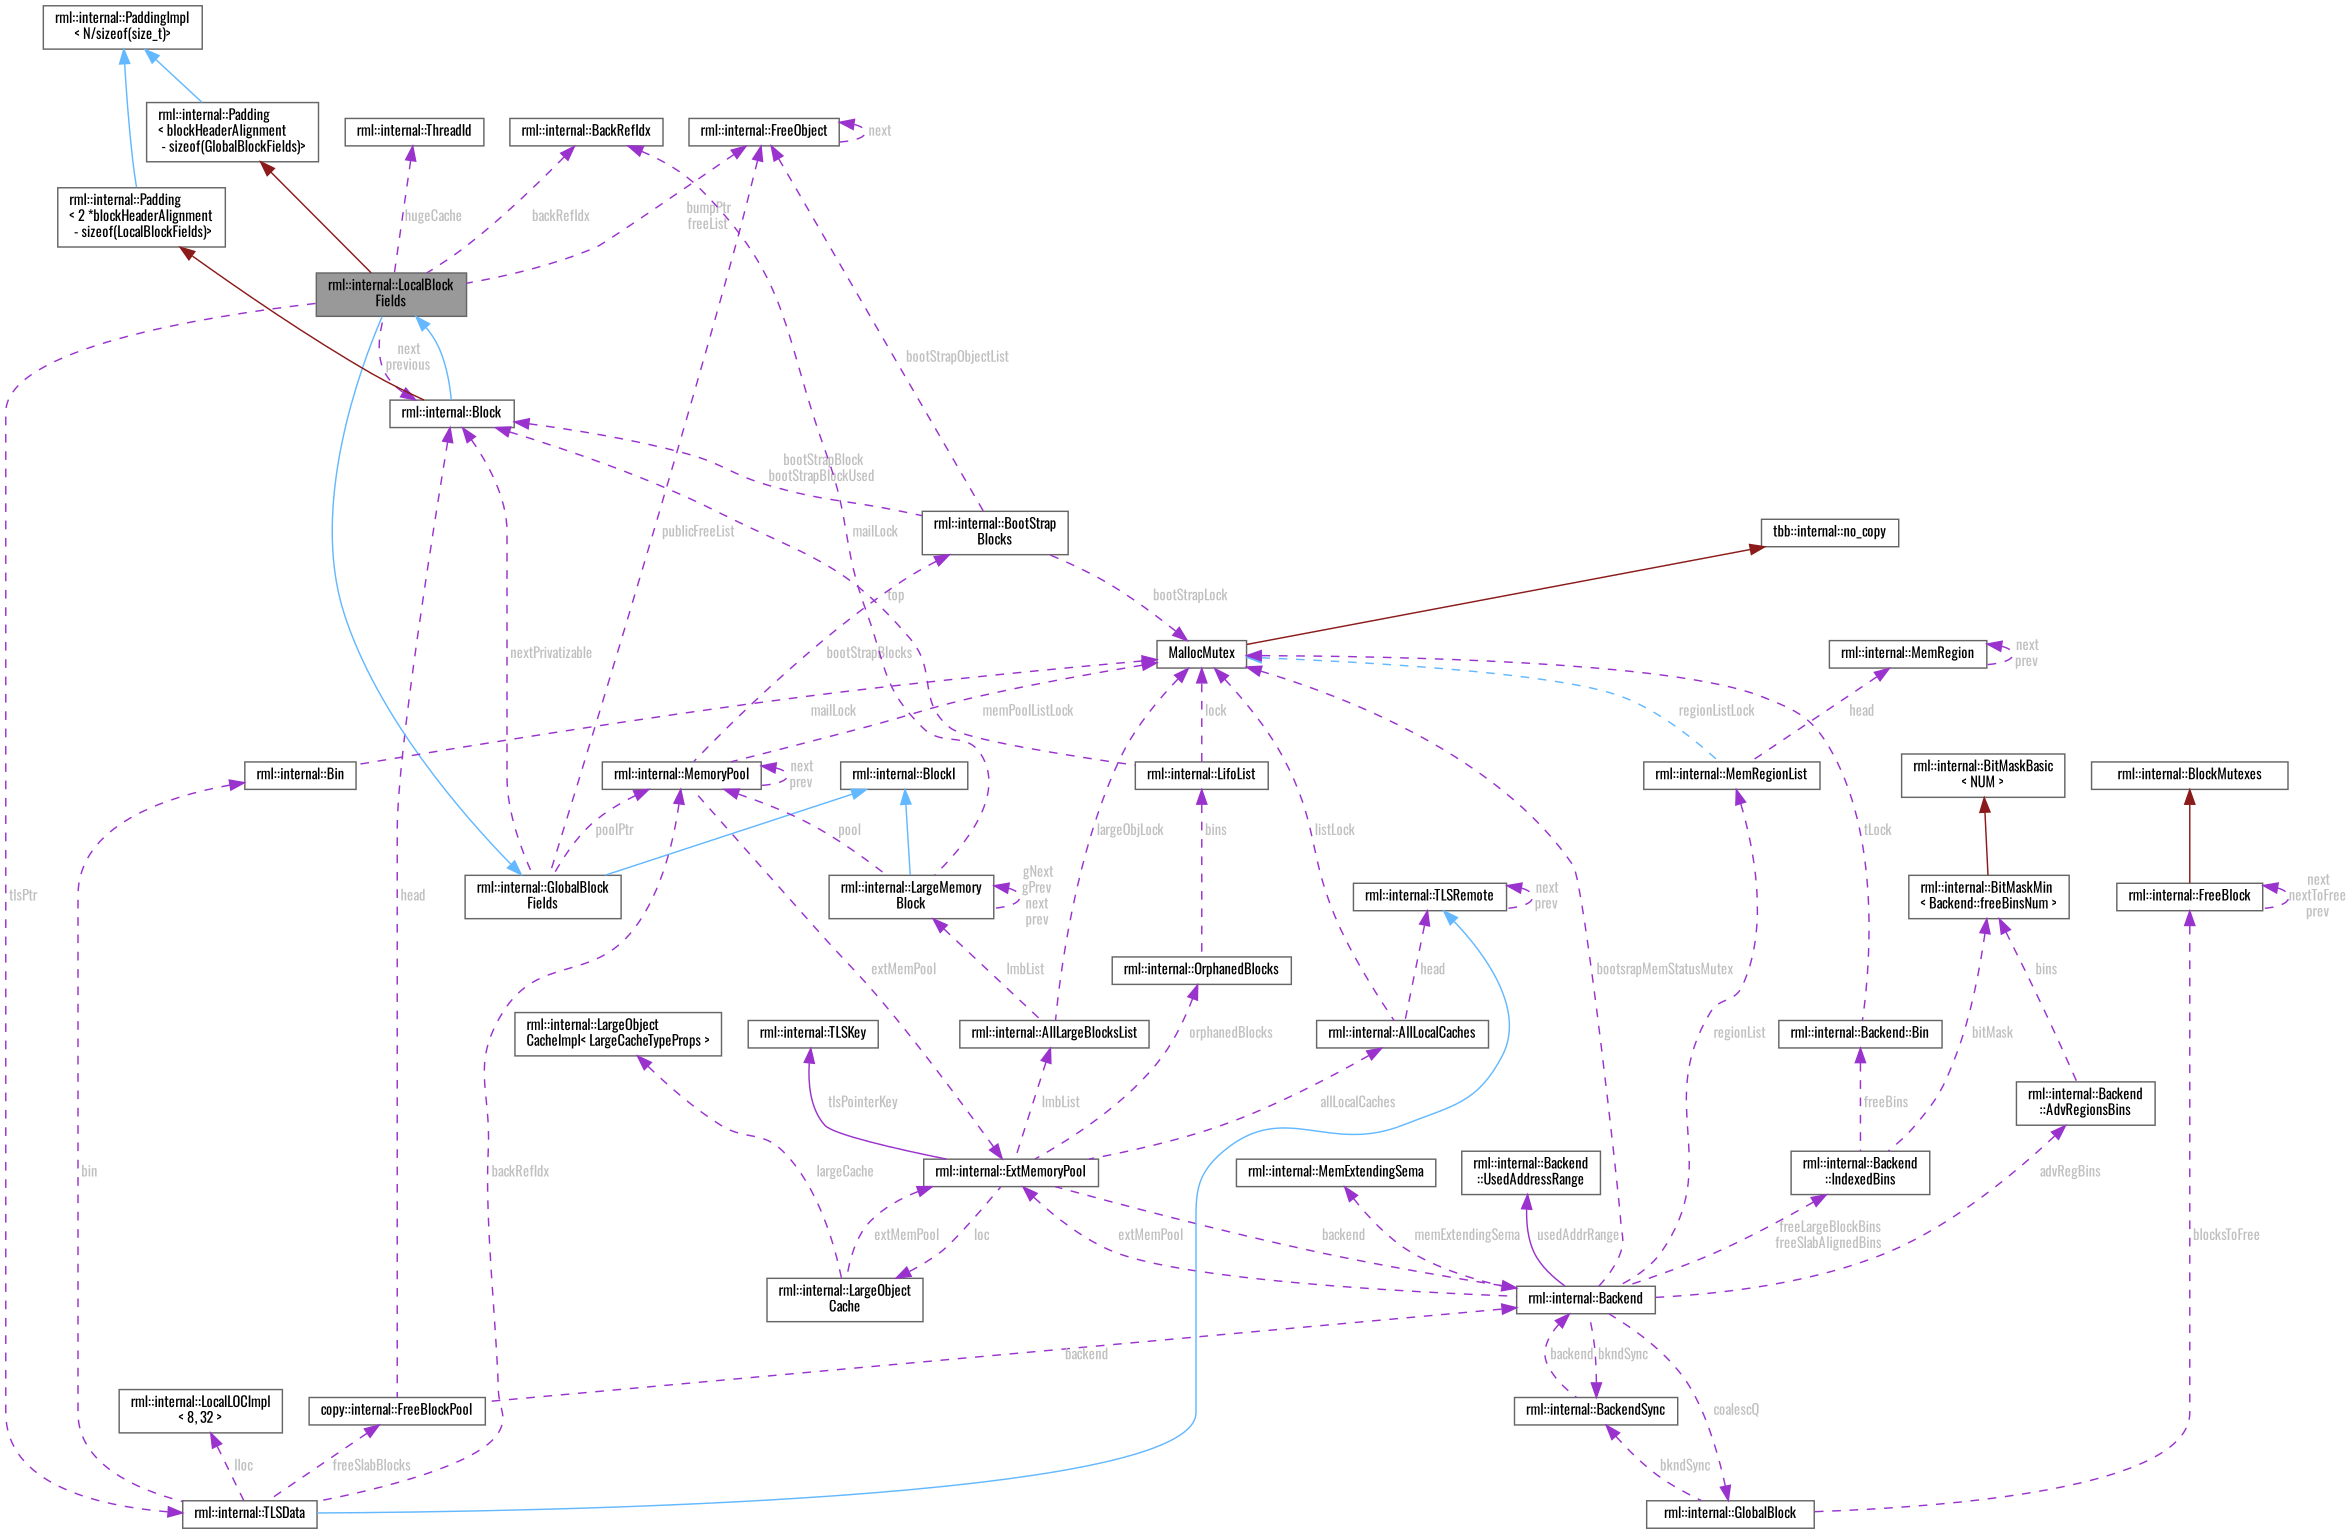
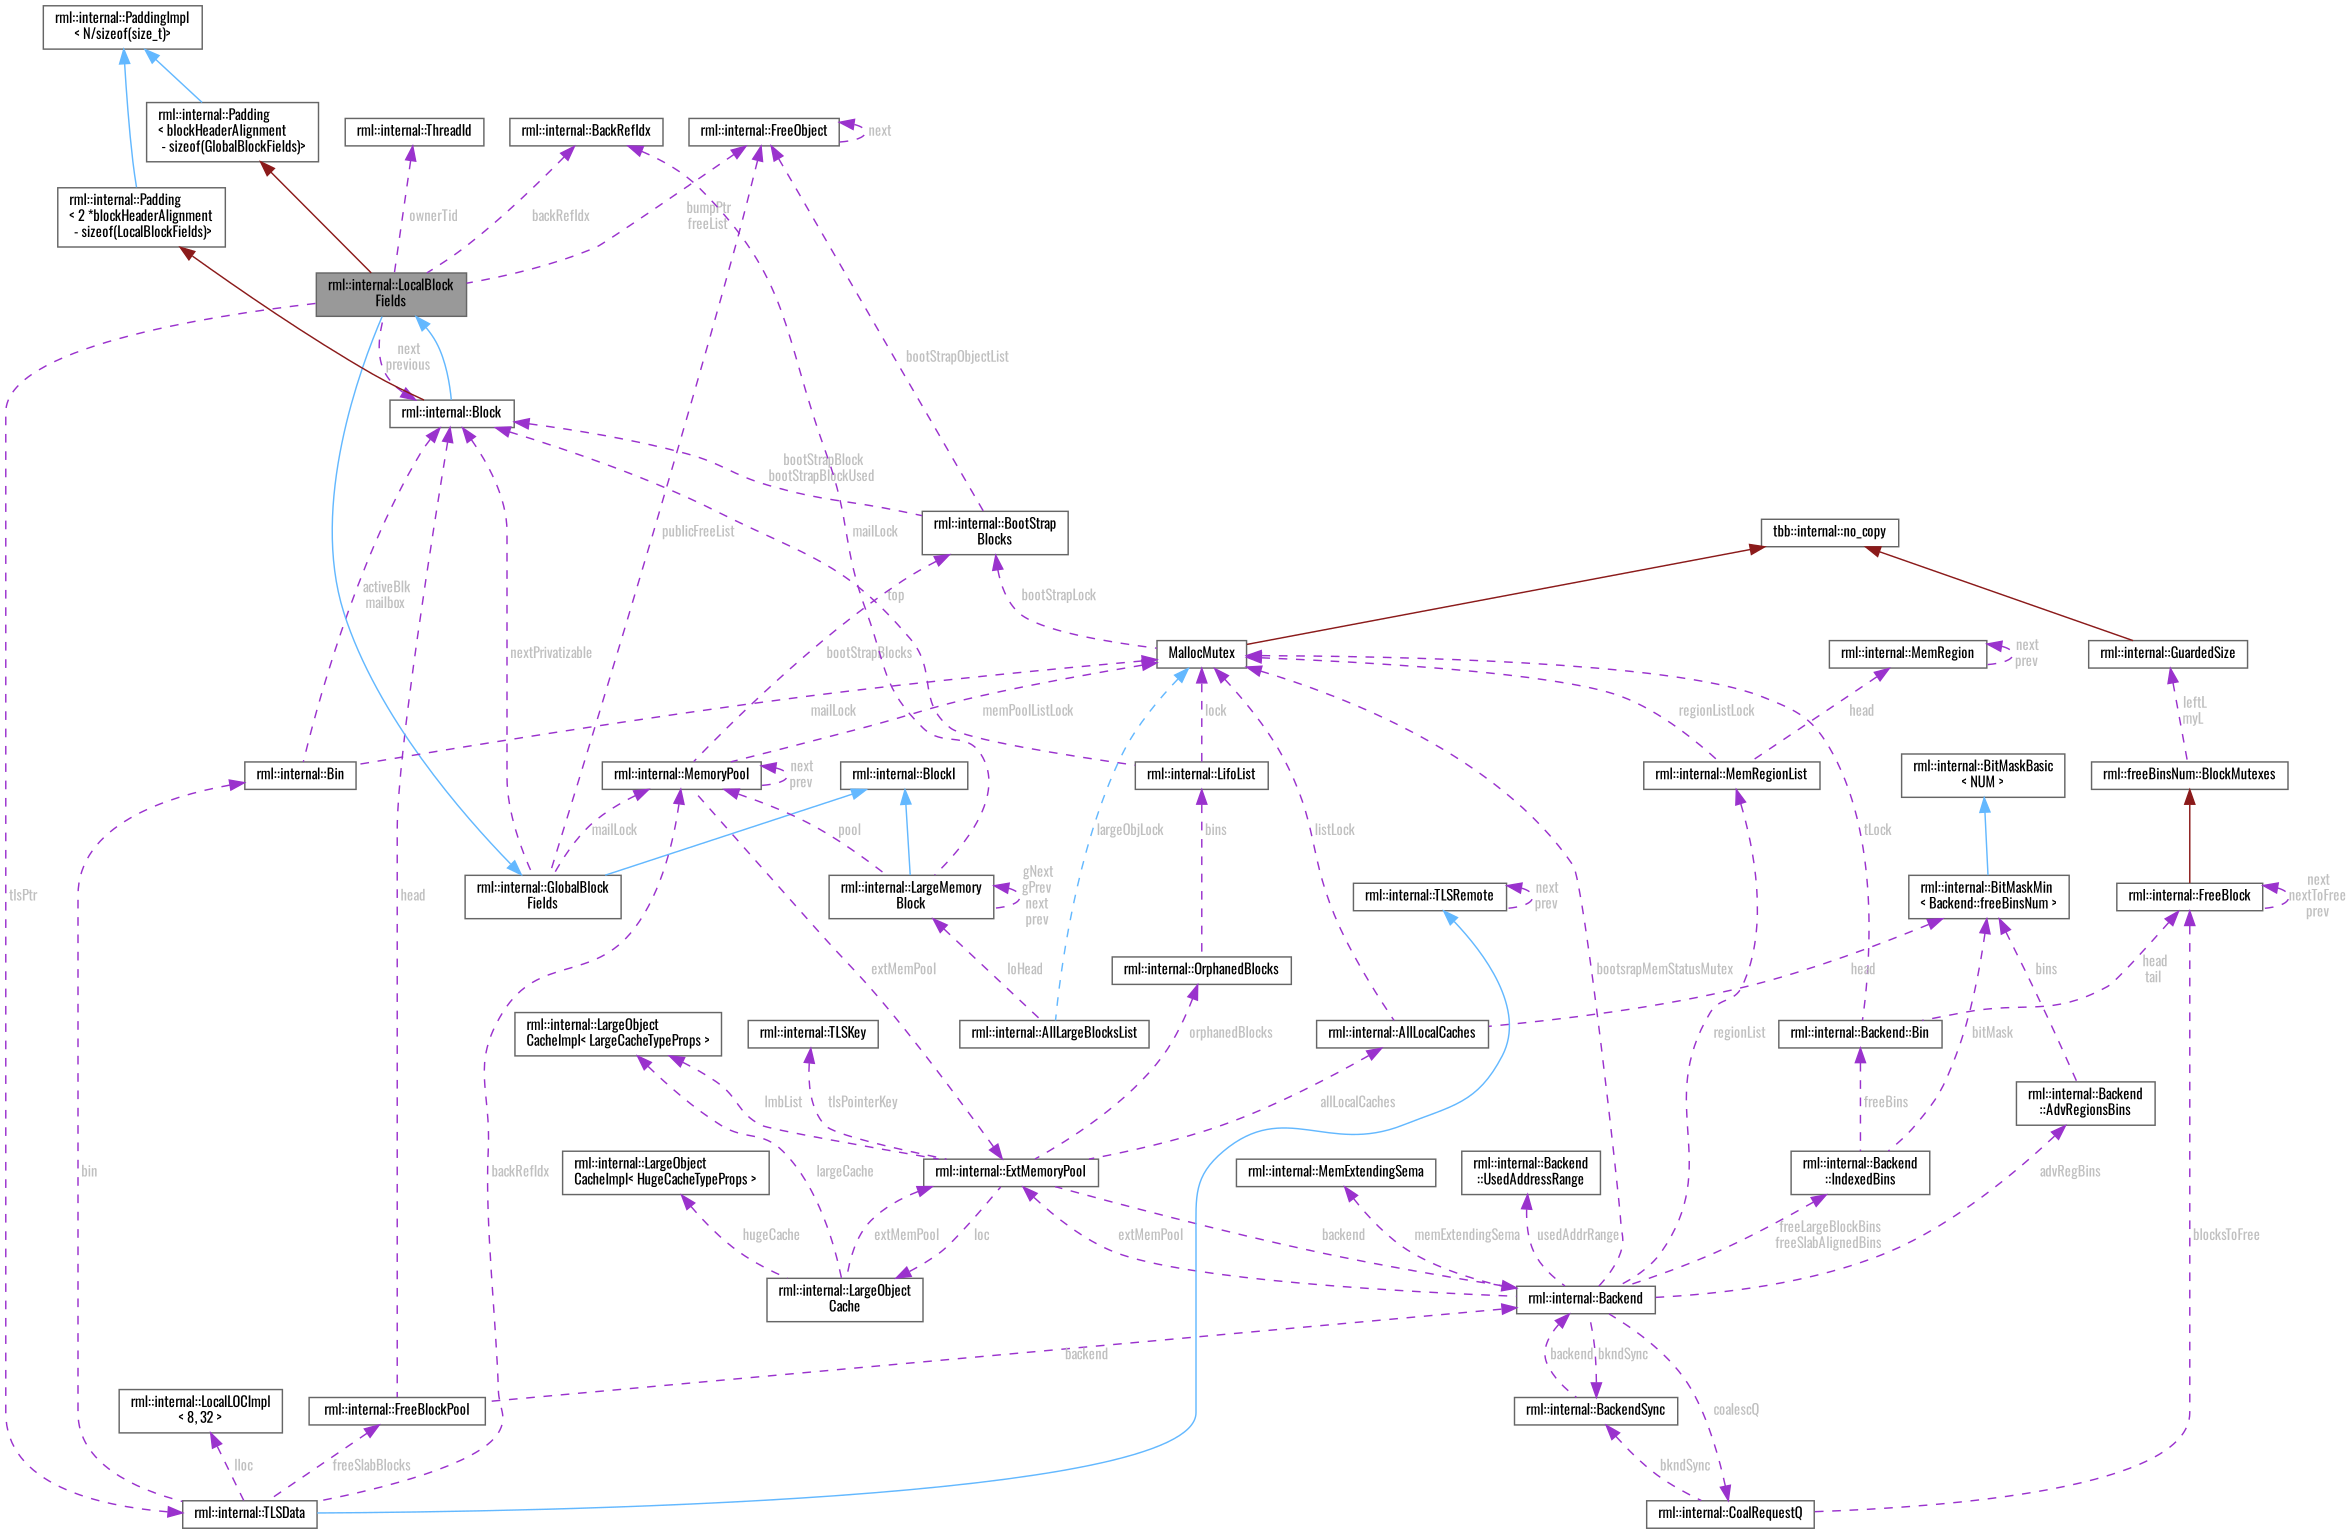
(433, 217) -> (433, 217)
(1116, 588) -> (1062, 631)
none -> (354, 595)
none -> (2168, 654)
(1501, 674) -> (1501, 674)
(2190, 776) -> (2190, 776)
(613, 831) -> (613, 831)
(1090, 839) -> (1090, 839)
(1986, 844) -> (1986, 844)
(1024, 971) -> (1024, 971)
(1415, 973) -> (1713, 994)
none -> (2060, 1004)
(1031, 1111) -> (799, 1134)
(853, 1137) -> (839, 1133)
none -> (666, 1173)
(1534, 1253) -> (1534, 1253)
(397, 1411) -> (397, 1411)
(1730, 1514) -> (1730, 1514)
